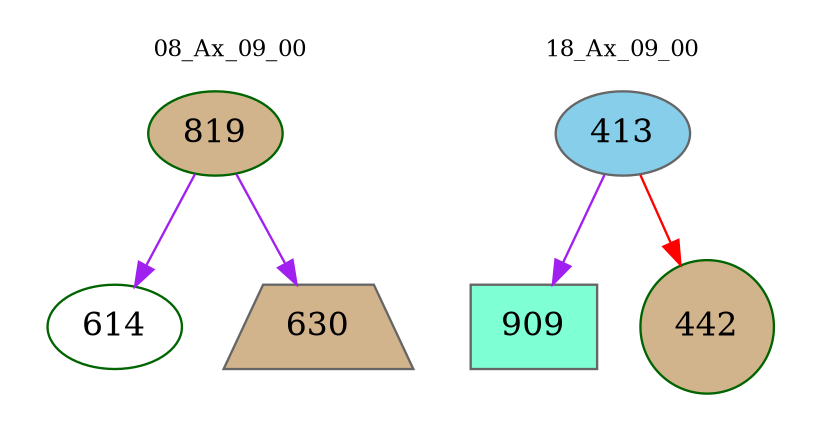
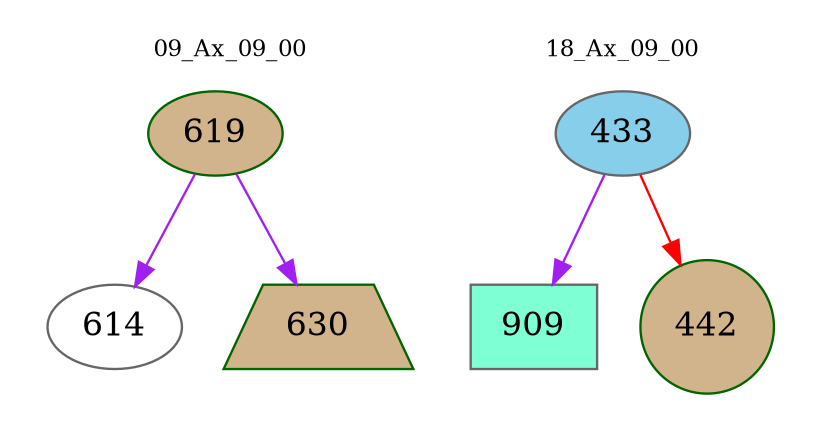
(231, 50) -> (231, 50)
(215, 133) -> (215, 133)
(623, 133) -> (623, 133)
(115, 327) -> (115, 327)
(318, 327) -> (318, 327)
